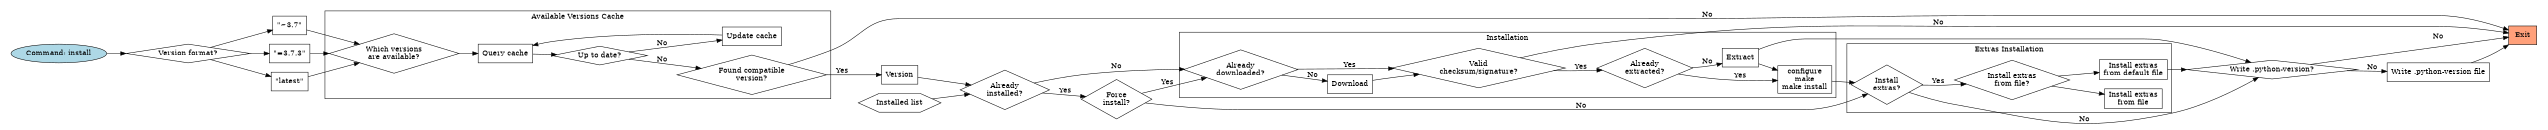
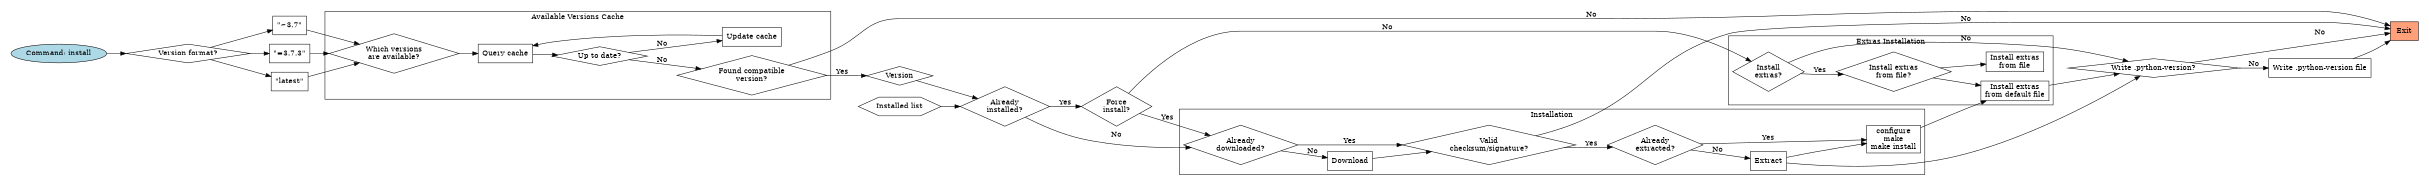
(900, 75) -> (900, 76)
(1841, 82) -> (1951, 115)
